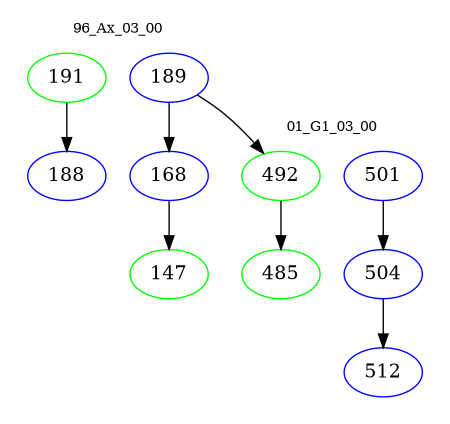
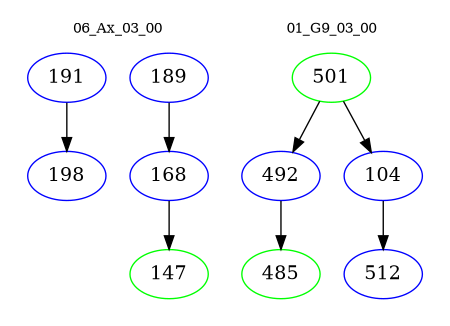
(118, 29) -> (118, 29)
(67, 78) -> (67, 78)
(240, 128) -> (310, 120)
(332, 128) -> (332, 29)
(67, 176) -> (67, 176)
(281, 176) -> (281, 176)
(383, 176) -> (331, 78)
(383, 274) -> (383, 176)
